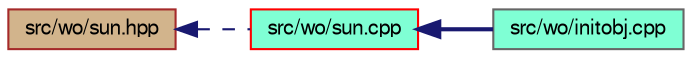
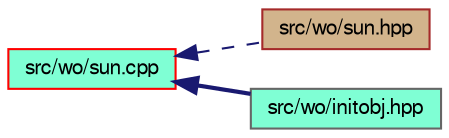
(224, 29) -> (229, 47)
(588, 29) -> (346, 109)
